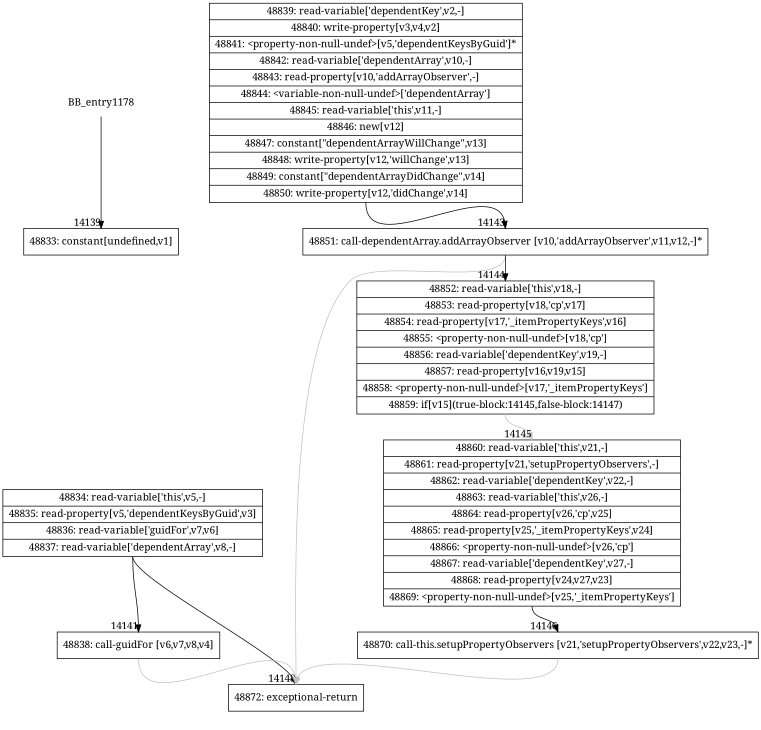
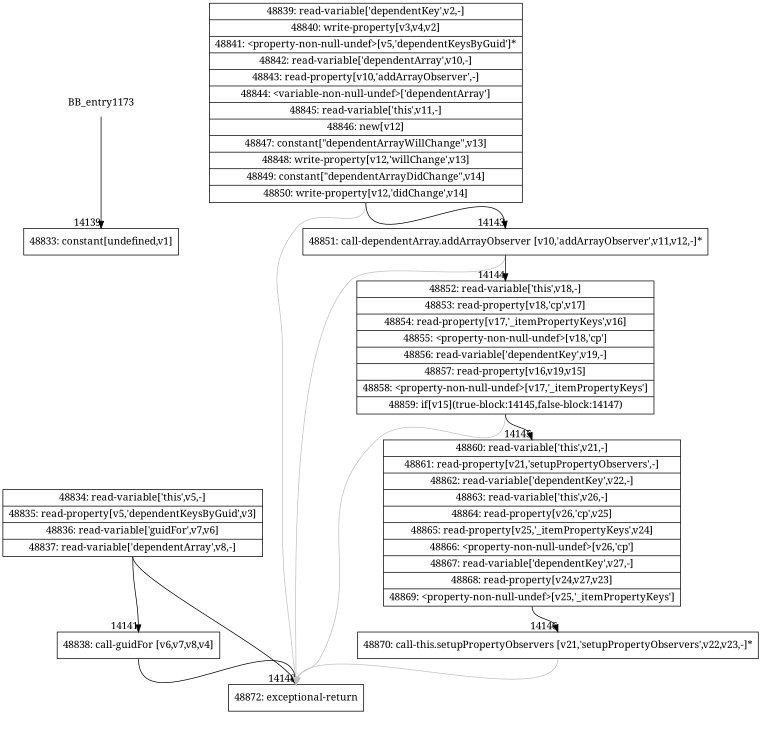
(101, 103) -> (101, 103)
none -> (282, 410)
(515, 426) -> (515, 426)
none -> (345, 487)
(214, 673) -> (214, 673)
